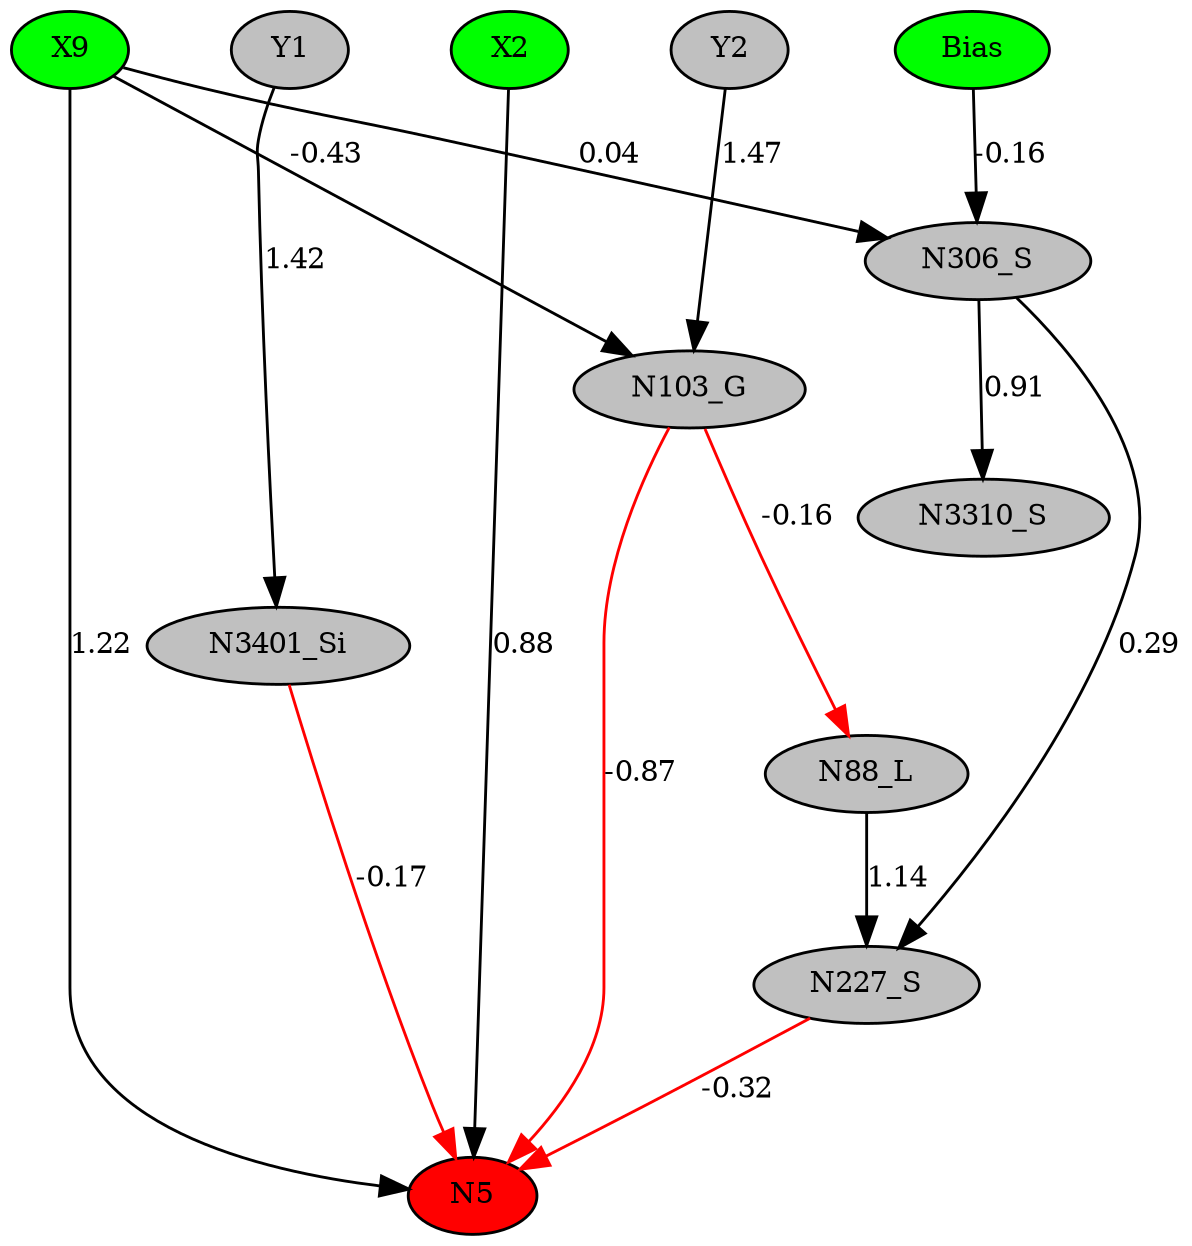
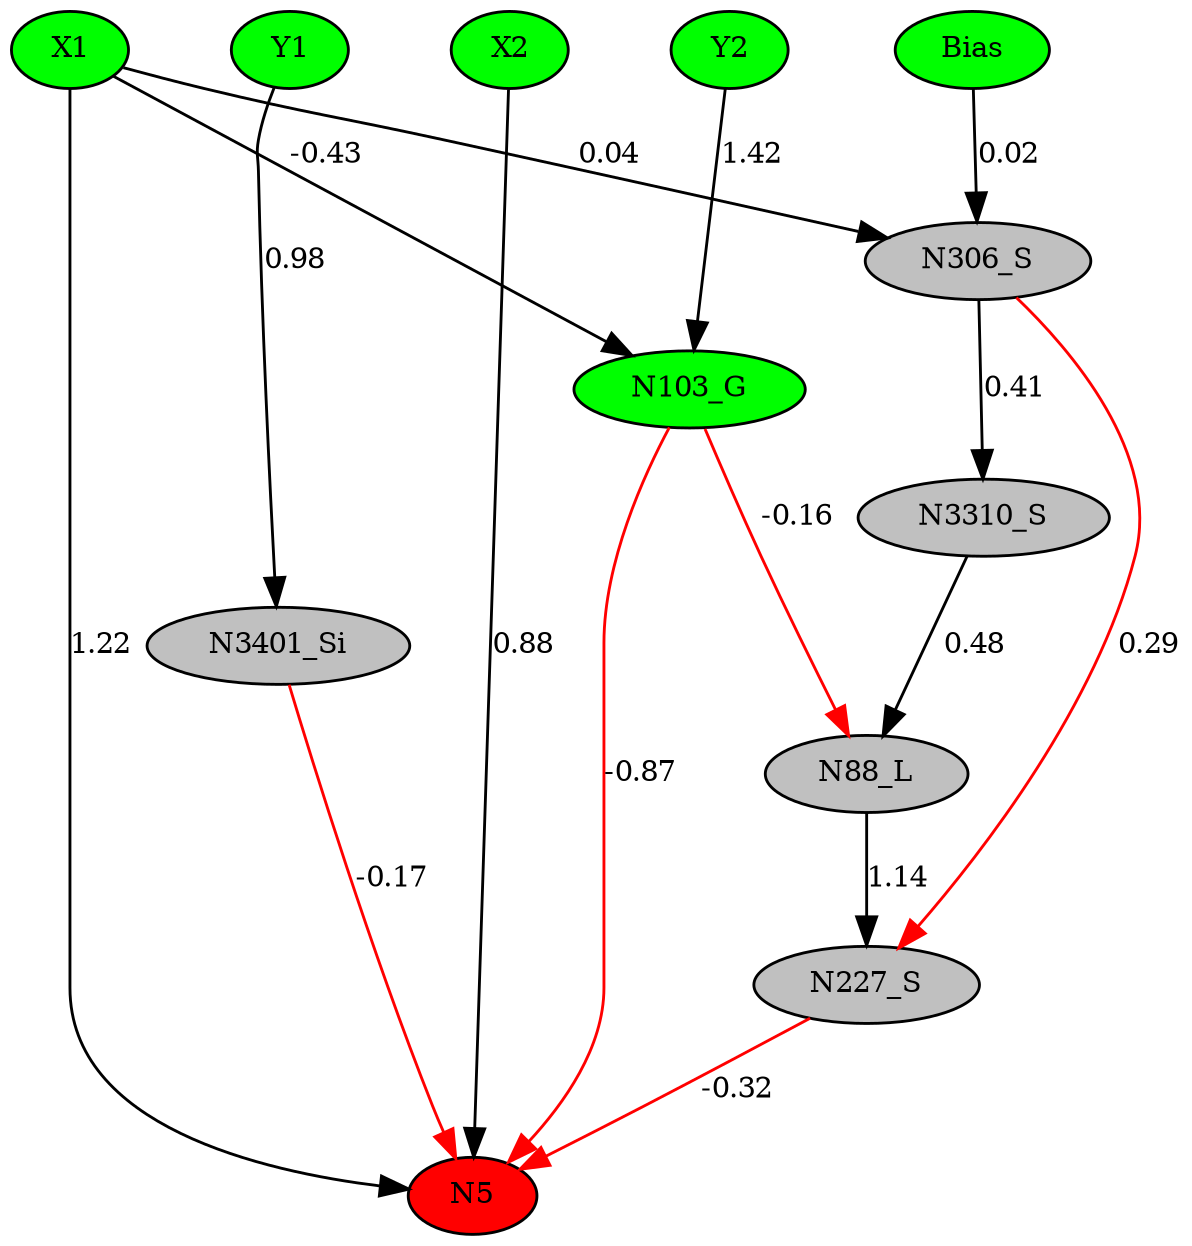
(70, 50) -> (70, 50)
(290, 50) -> (290, 50)
(730, 50) -> (730, 50)
(752, 156) -> (752, 156)
(1009, 156) -> (1009, 156)
(296, 261) -> (296, 261)
(690, 389) -> (690, 389)
(1015, 389) -> (1015, 389)
(1114, 621) -> (1114, 621)
none -> (931, 633)
